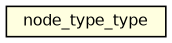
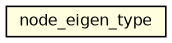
(86, 22) -> (86, 22)
